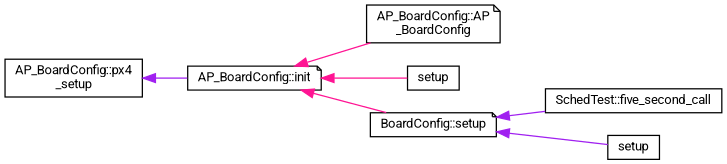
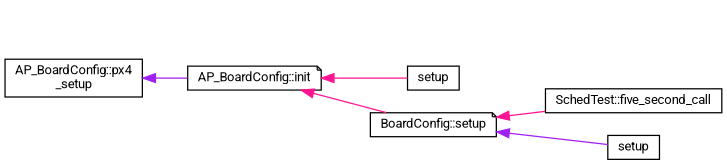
(433, 24) -> none
(527, 114) -> (527, 114)
